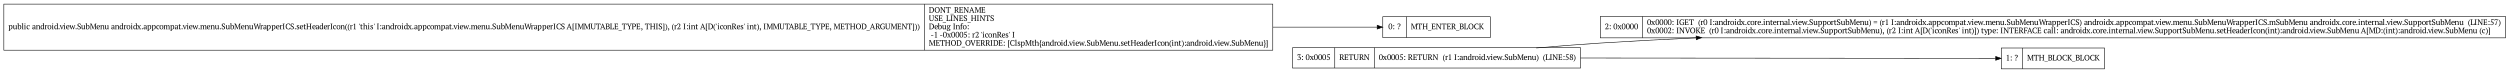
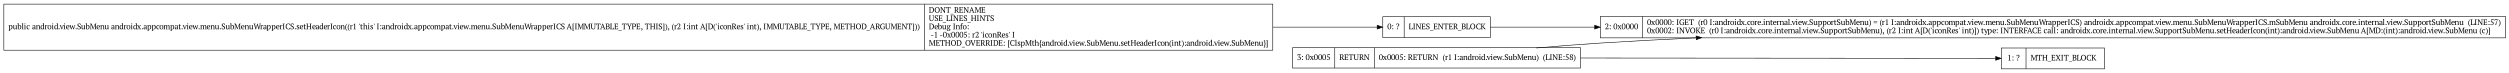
(1447, 27) -> (1447, 27)
none -> (1543, 27)
(2064, 58) -> (2064, 58)
